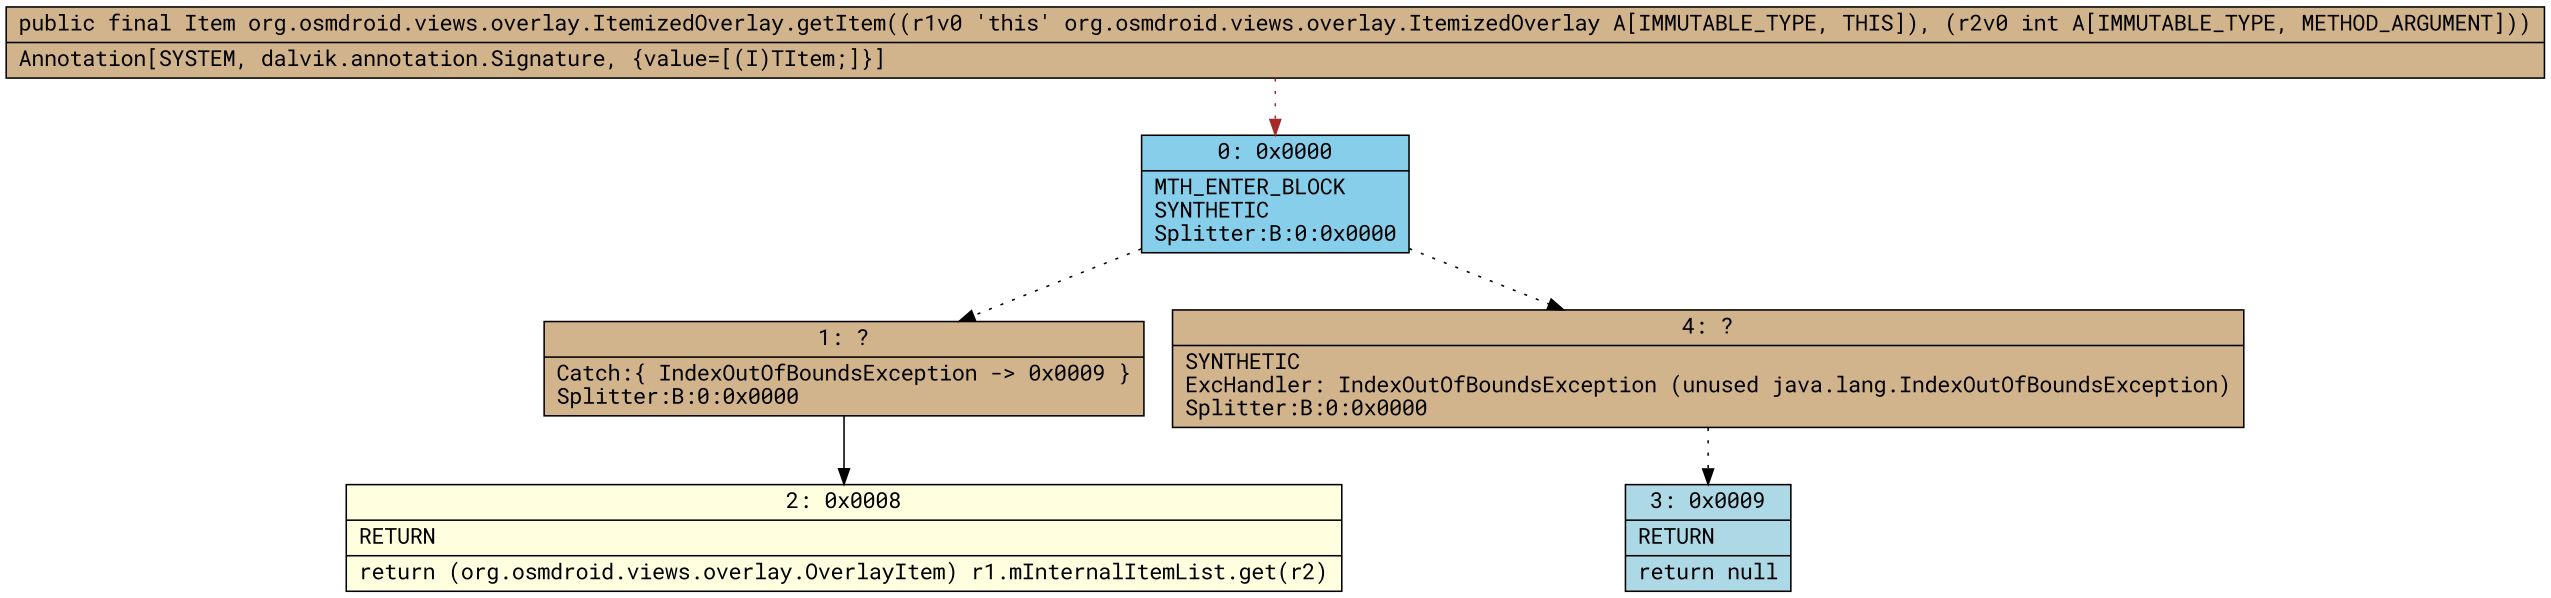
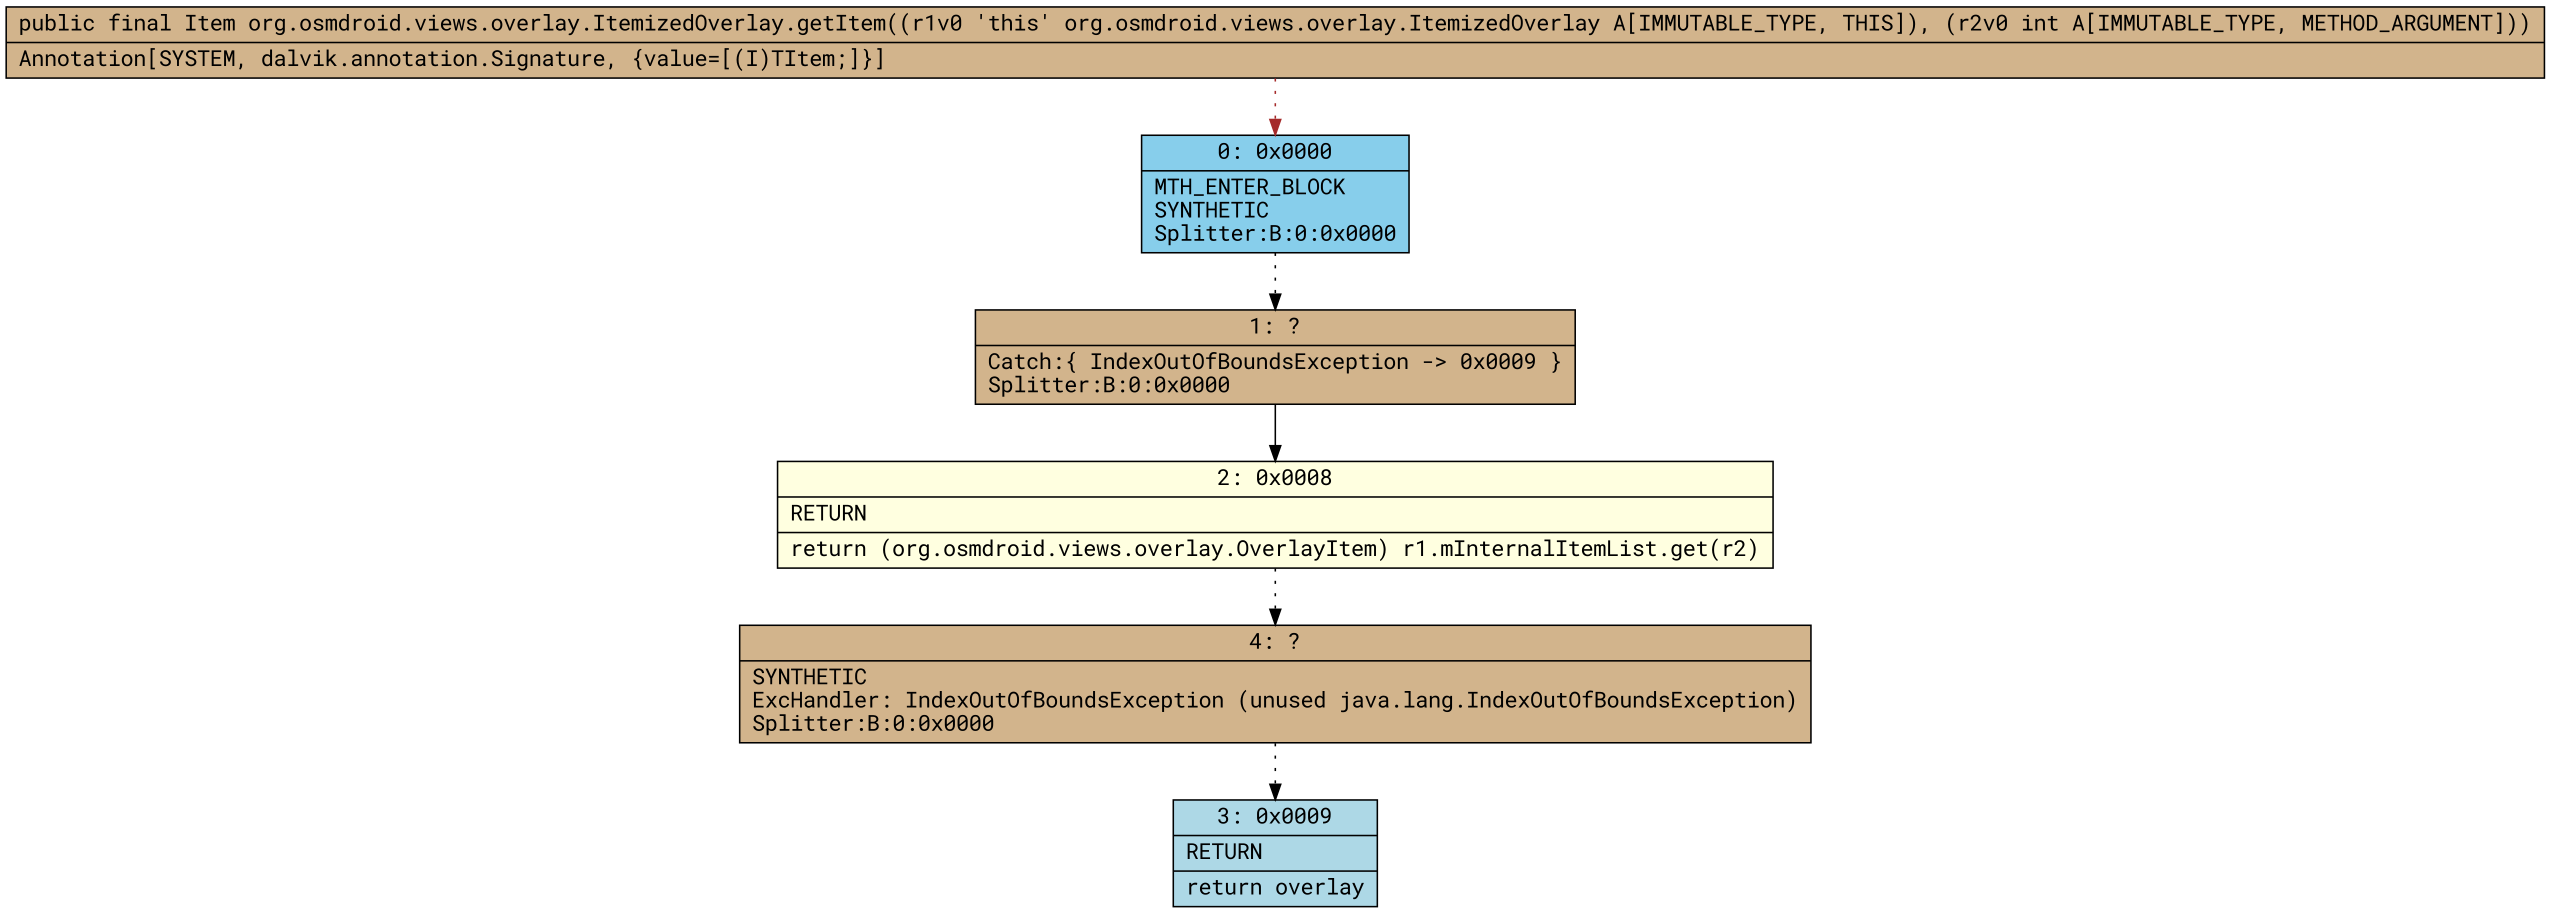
(1479, 276) -> (1275, 589)
(1708, 573) -> (1275, 888)
